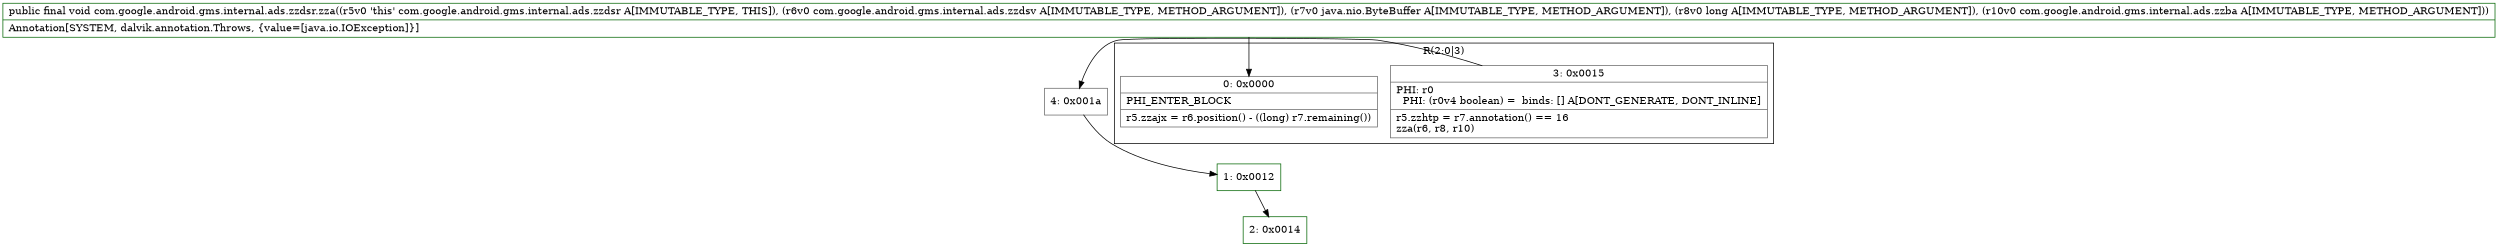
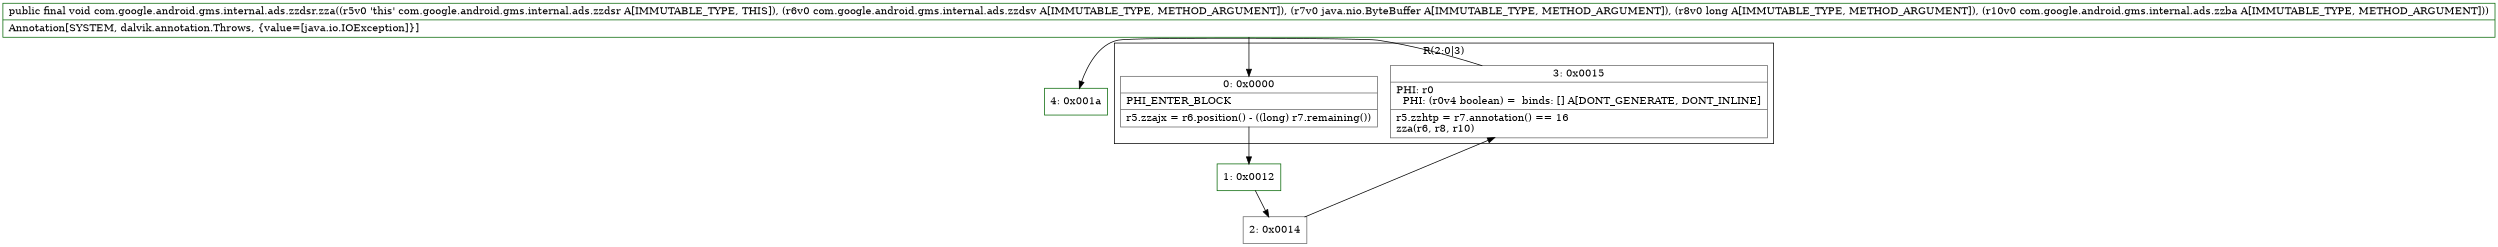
(1076, 102) -> (1076, 102)
(1140, 157) -> (1249, 139)
none -> (1396, 179)
(1275, 230) -> (1275, 230)
